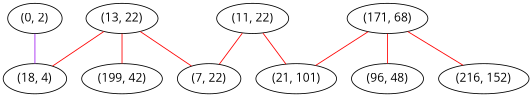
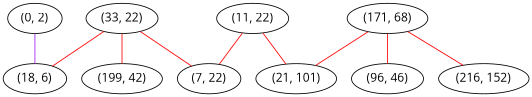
(122, 18) -> (122, 18)
(35, 79) -> (35, 79)
(388, 79) -> (388, 79)
